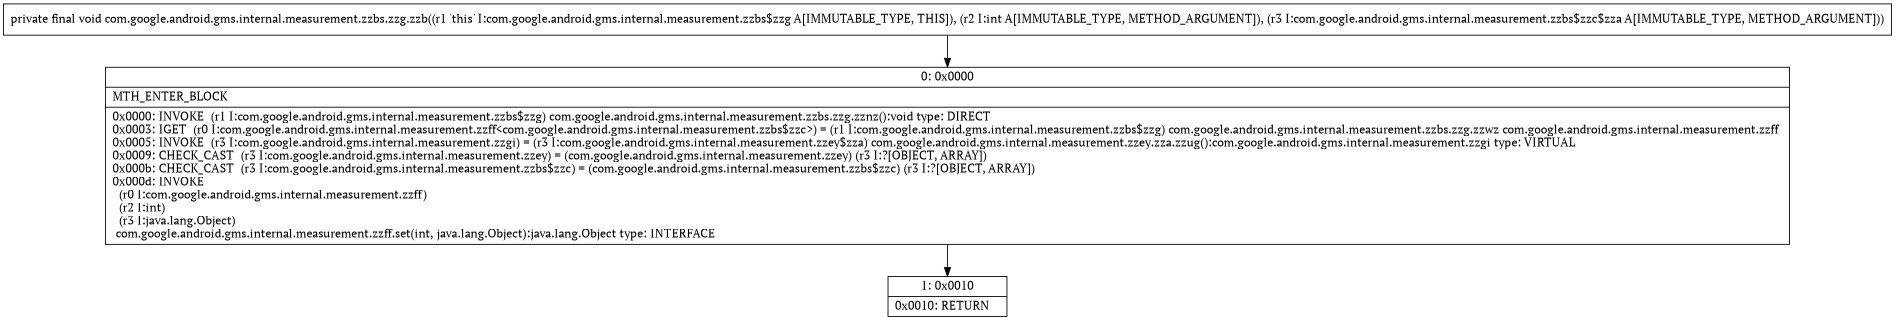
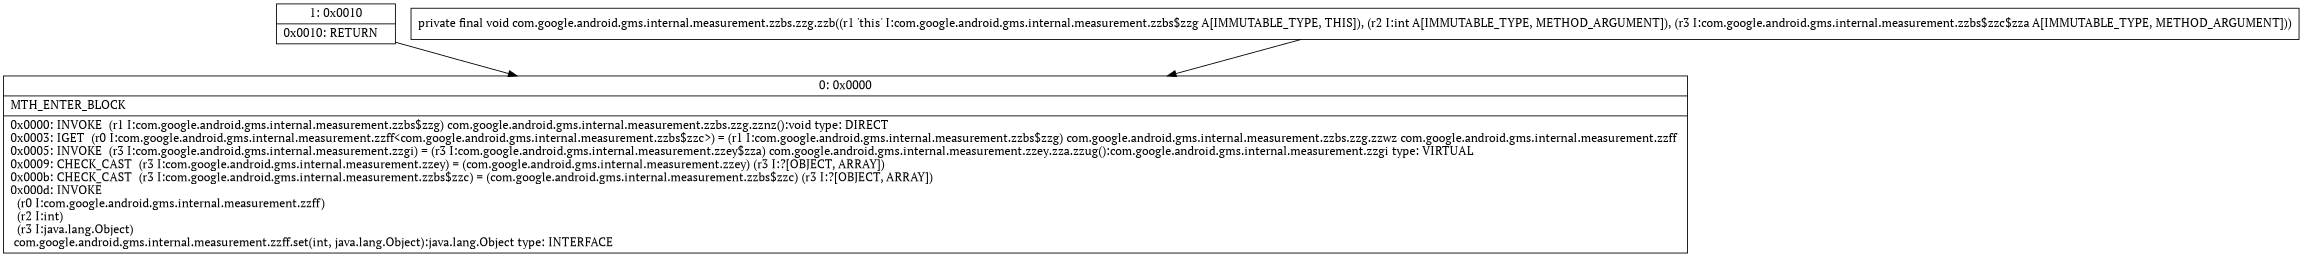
(947, 256) -> (452, 58)
